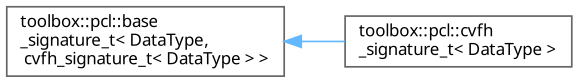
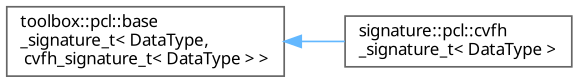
(458, 41) -> (458, 41)
